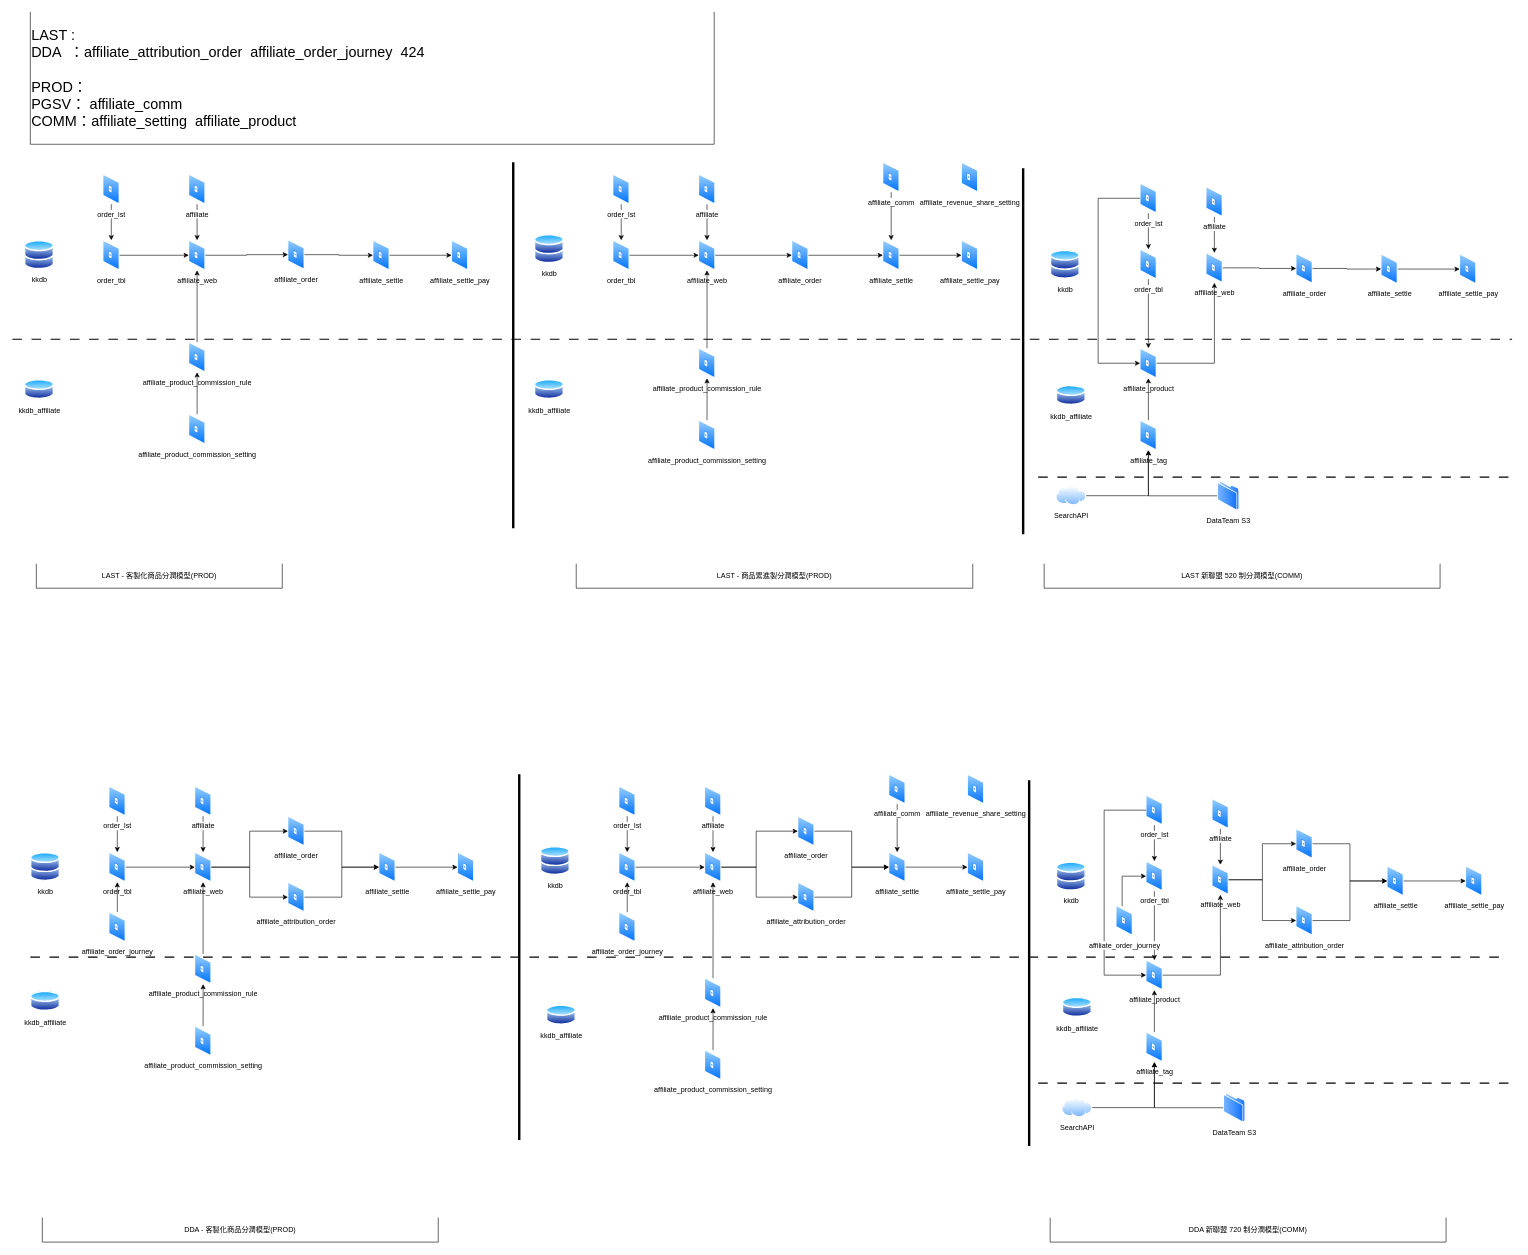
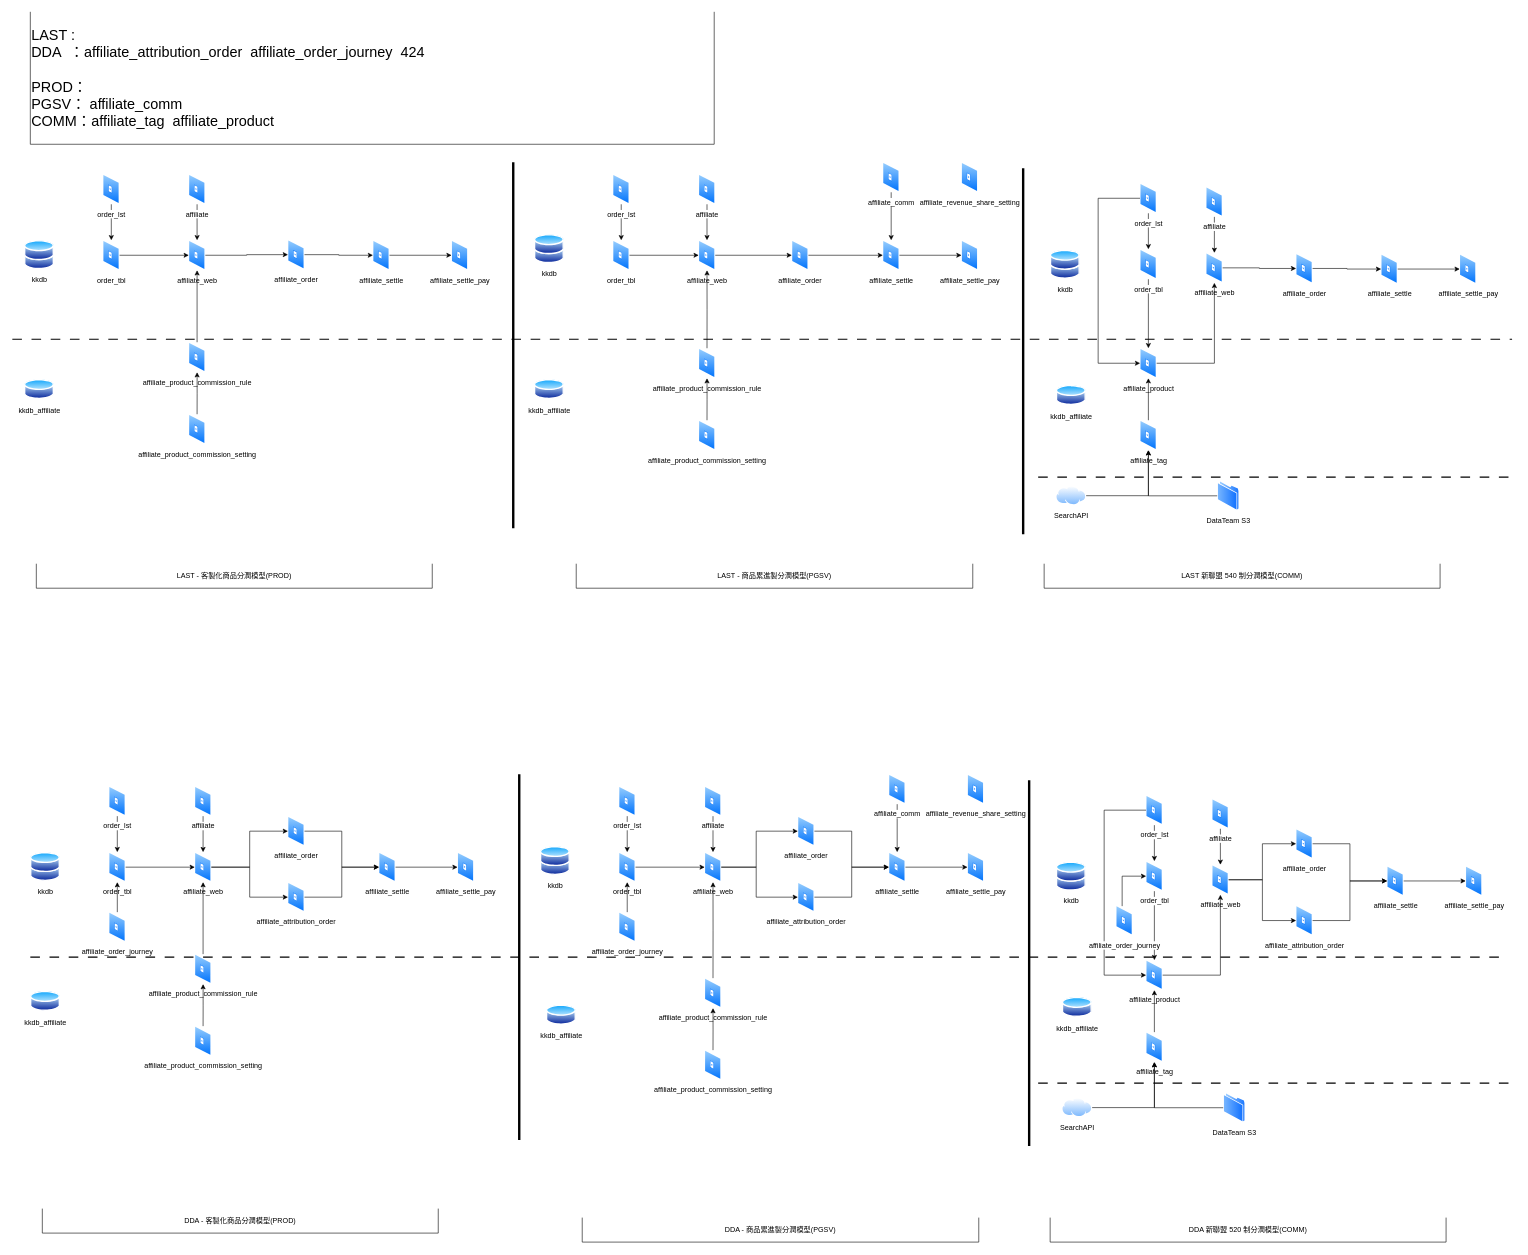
(150, 78) -> (150, 78)
(159, 576) -> (234, 576)
(775, 576) -> (775, 576)
(1242, 576) -> (1242, 576)
(240, 1230) -> (240, 1221)
none -> (781, 1230)
(1248, 1230) -> (1248, 1230)
